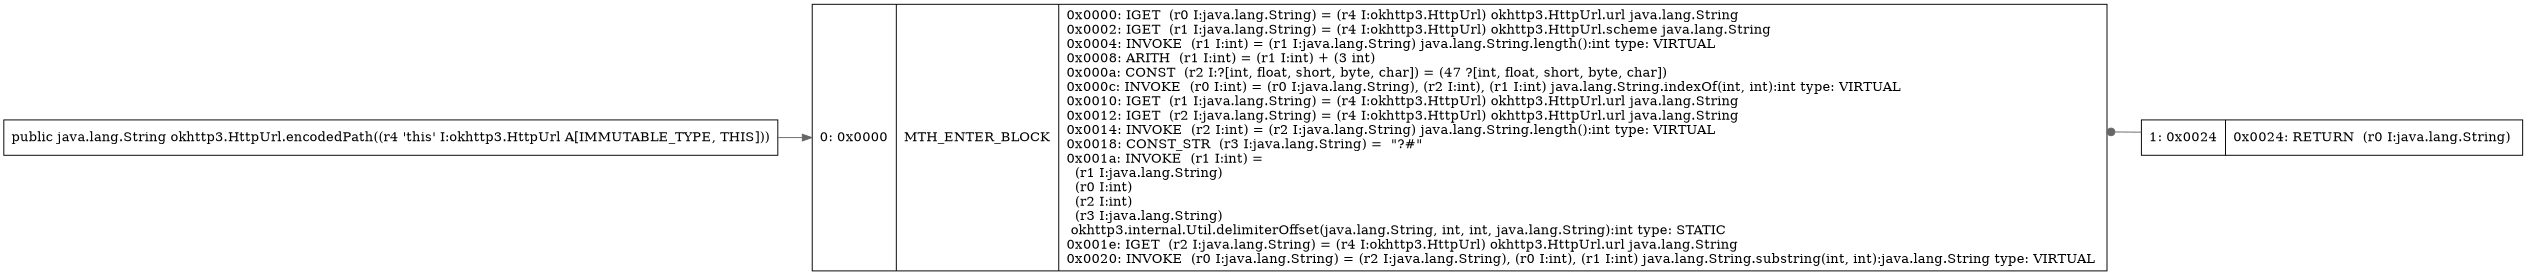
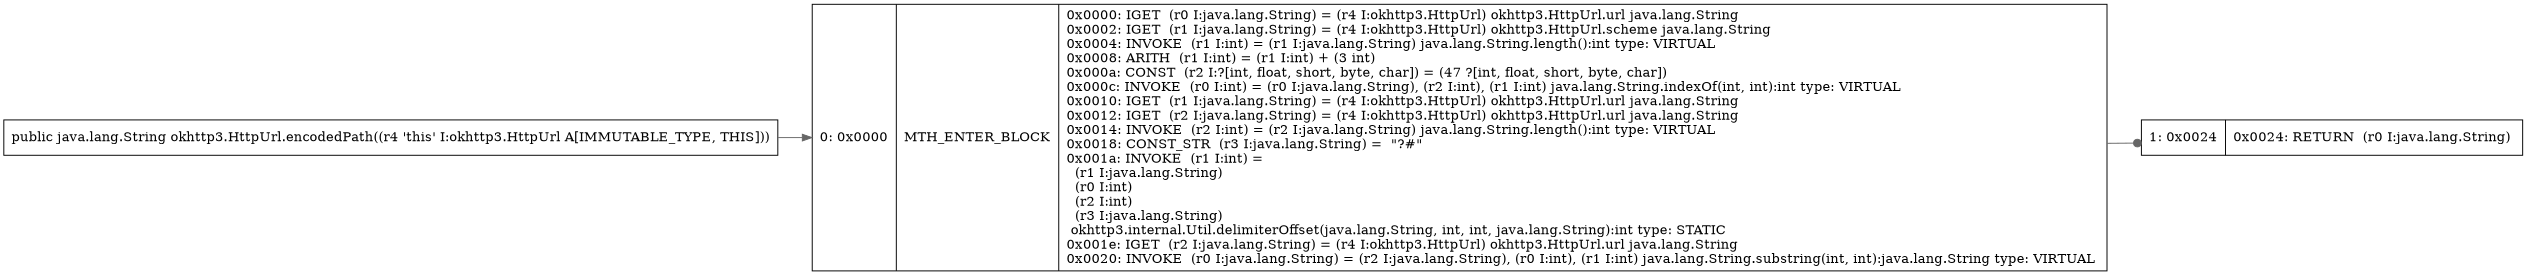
(2128, 132) -> (2120, 143)
